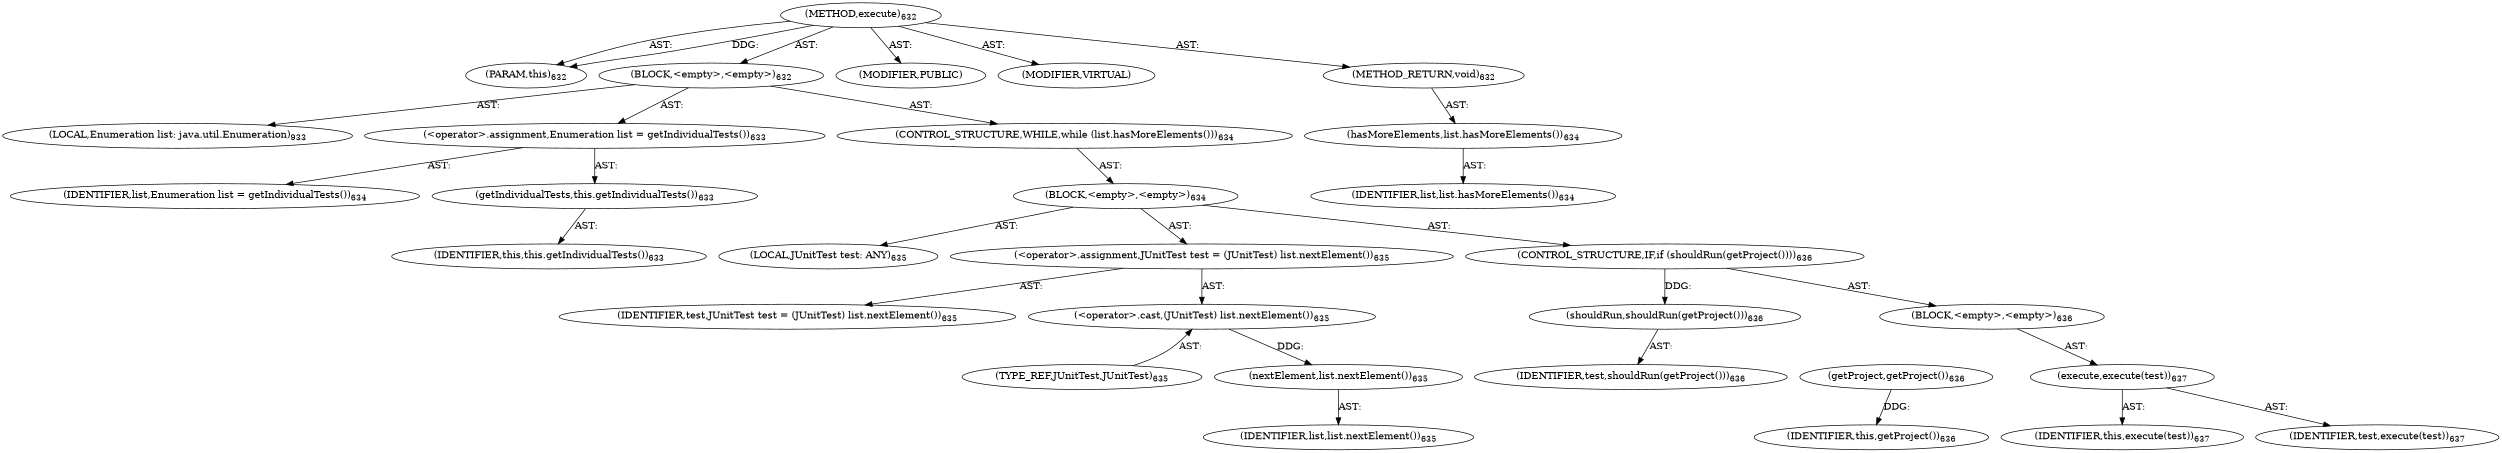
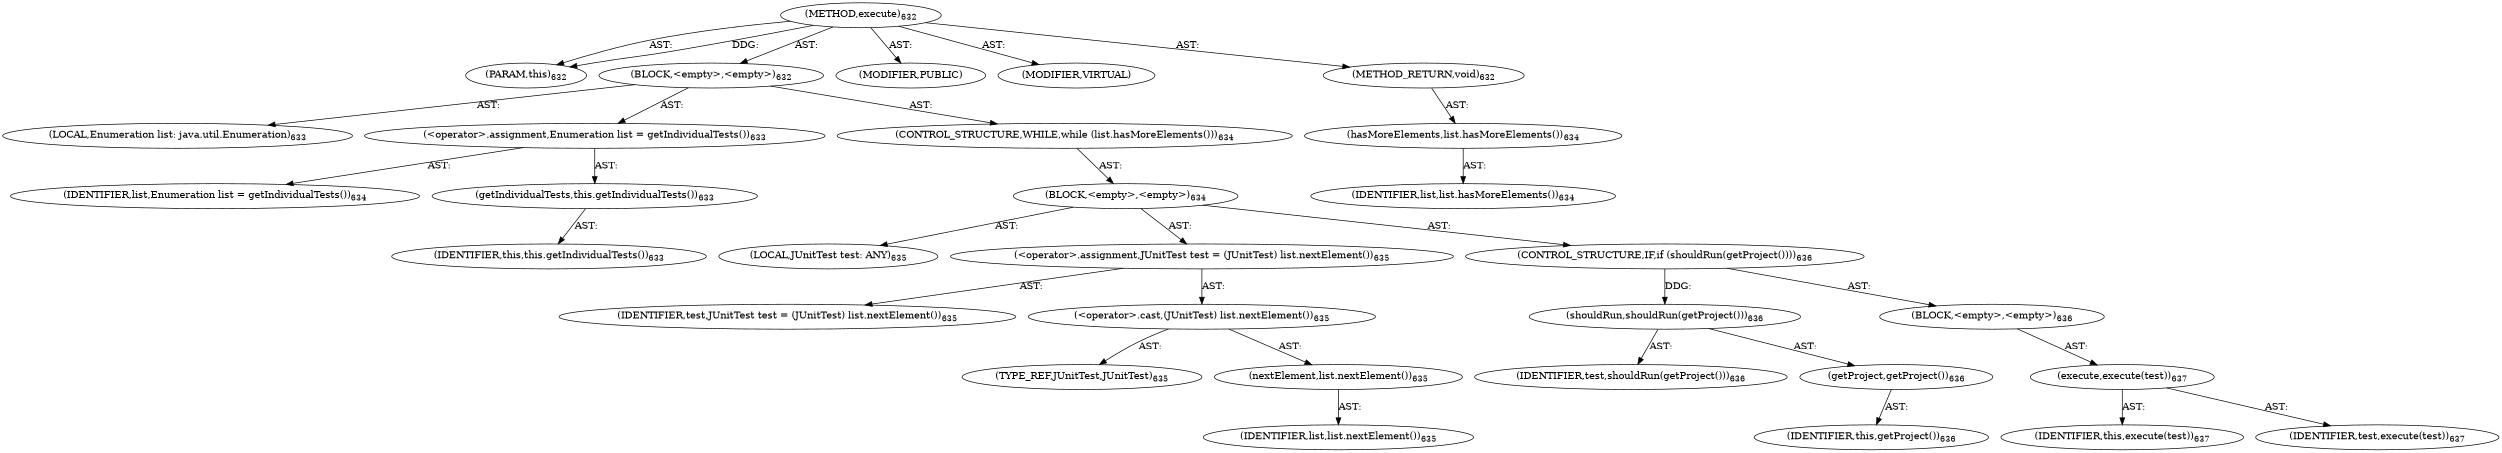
(298, 135) -> (298, 135)
none -> (1778, 346)
(1292, 347) -> (1292, 347)
(1162, 354) -> (1136, 343)
(1898, 407) -> (1898, 407)
